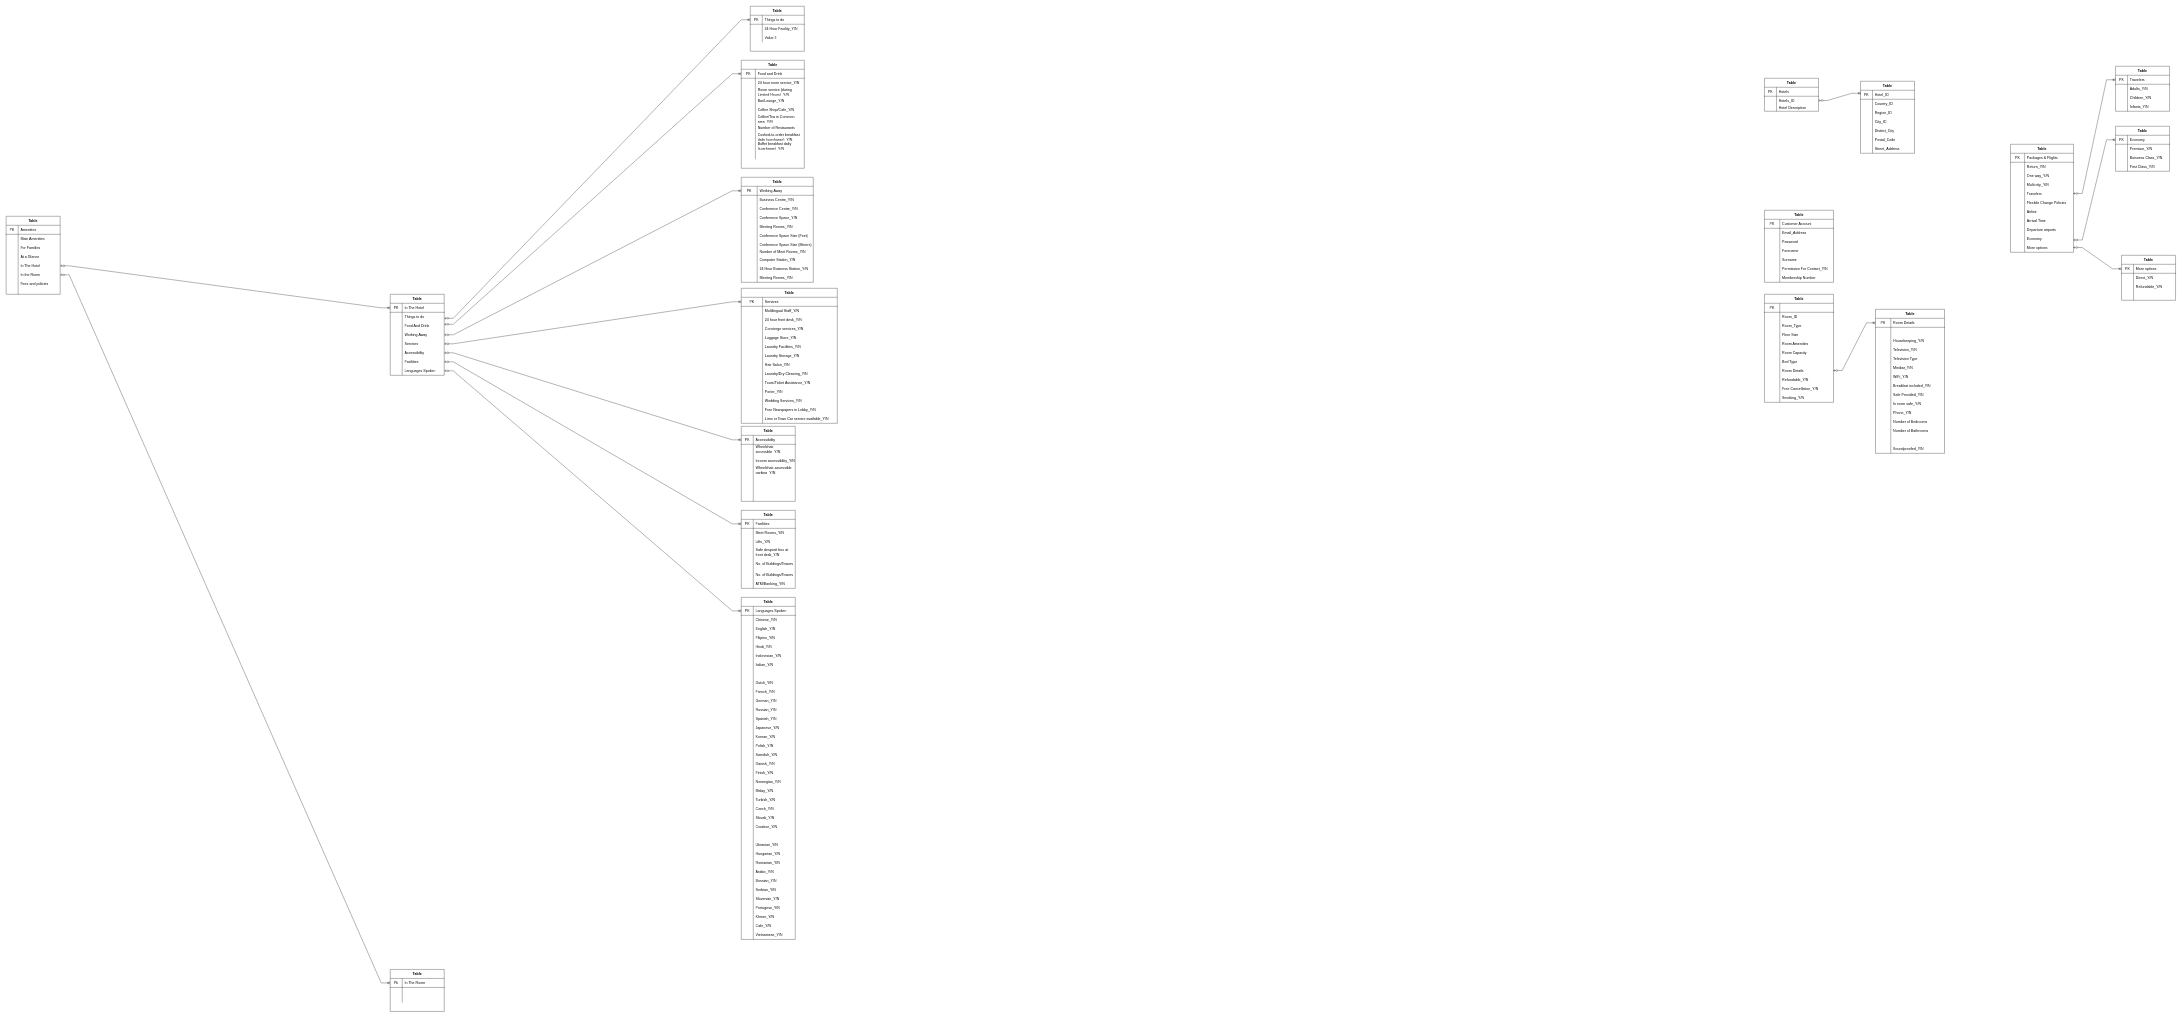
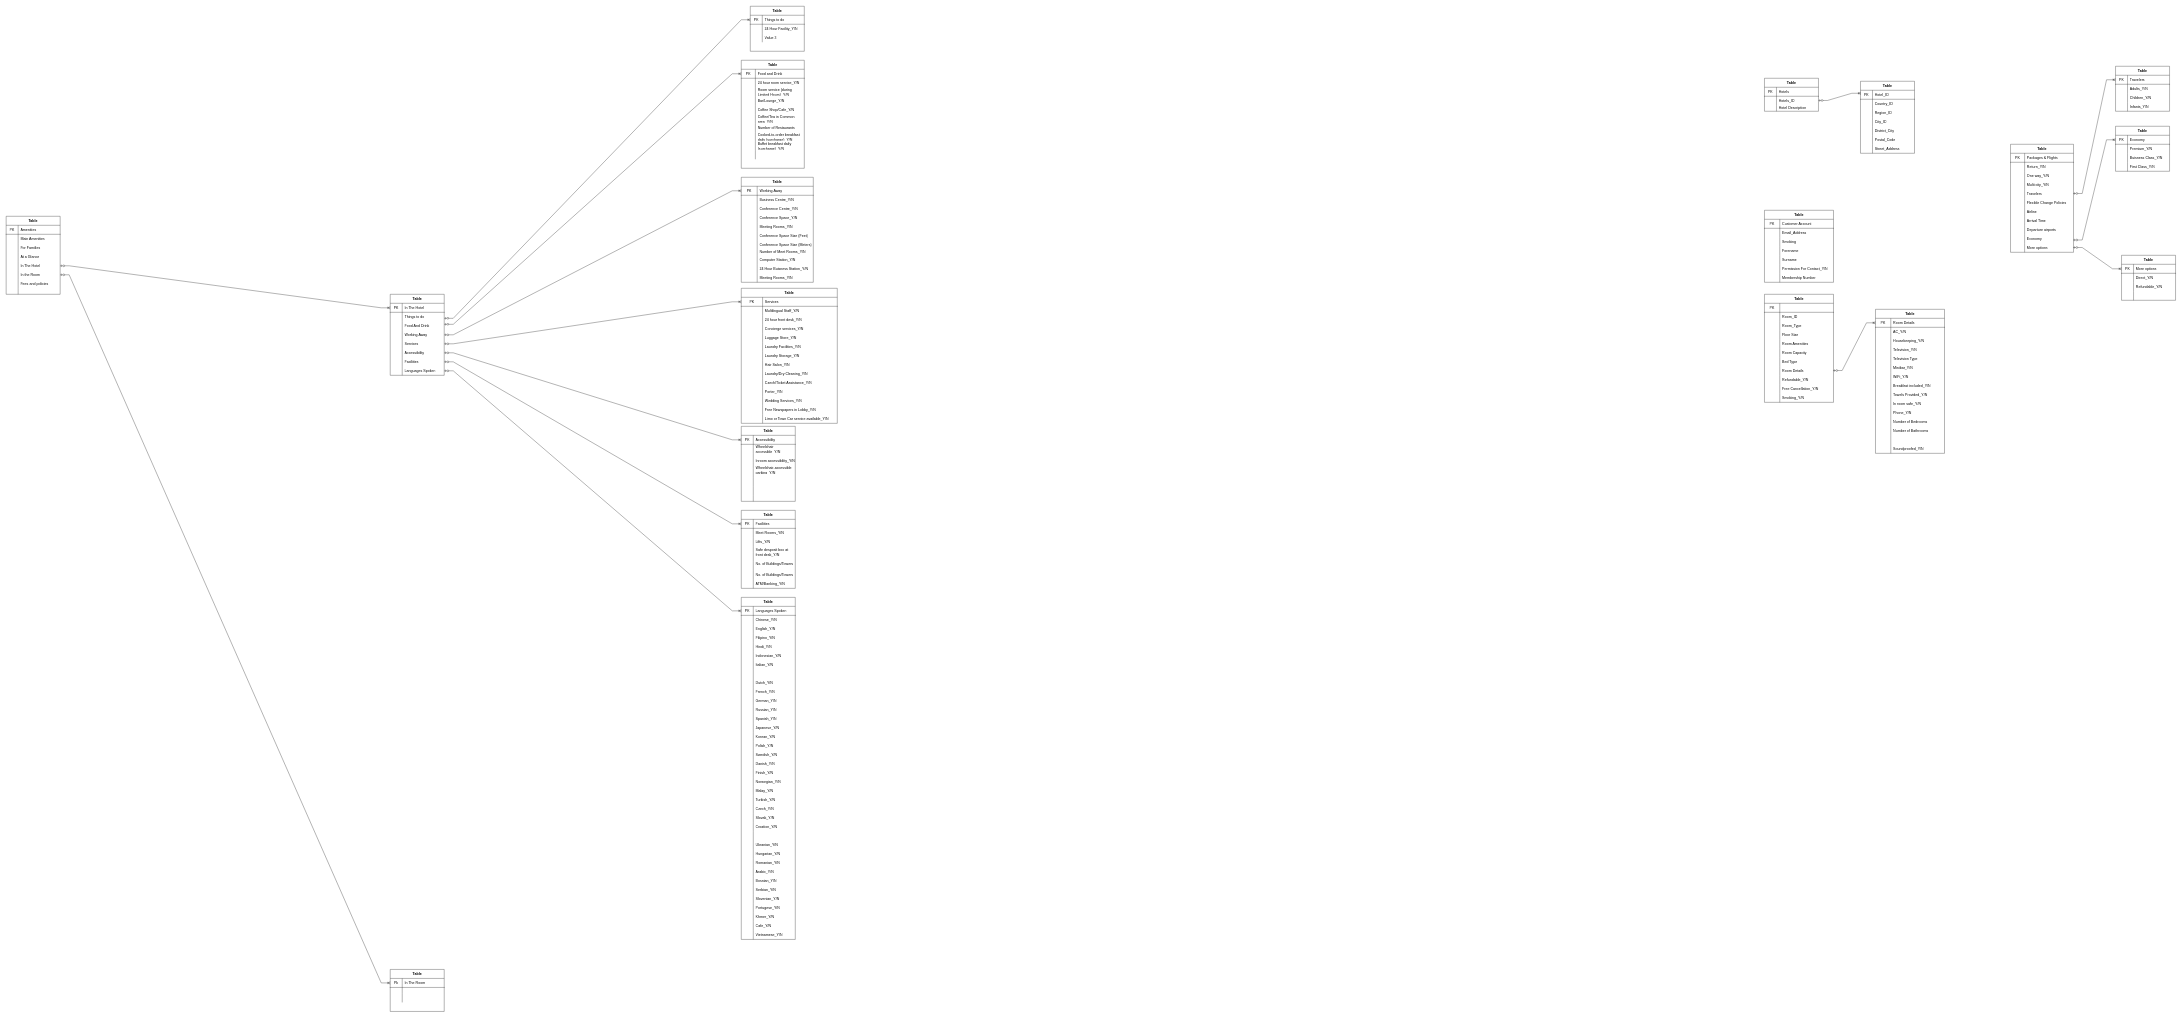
(1790, 242) -> (1788, 242)
none -> (1917, 332)
(791, 383) -> (791, 383)
(1909, 395) -> (1911, 395)
